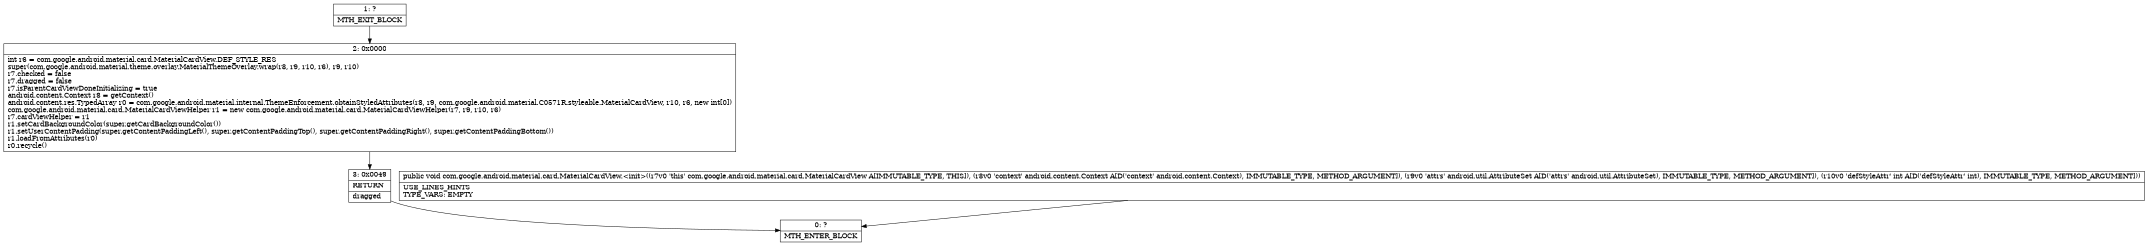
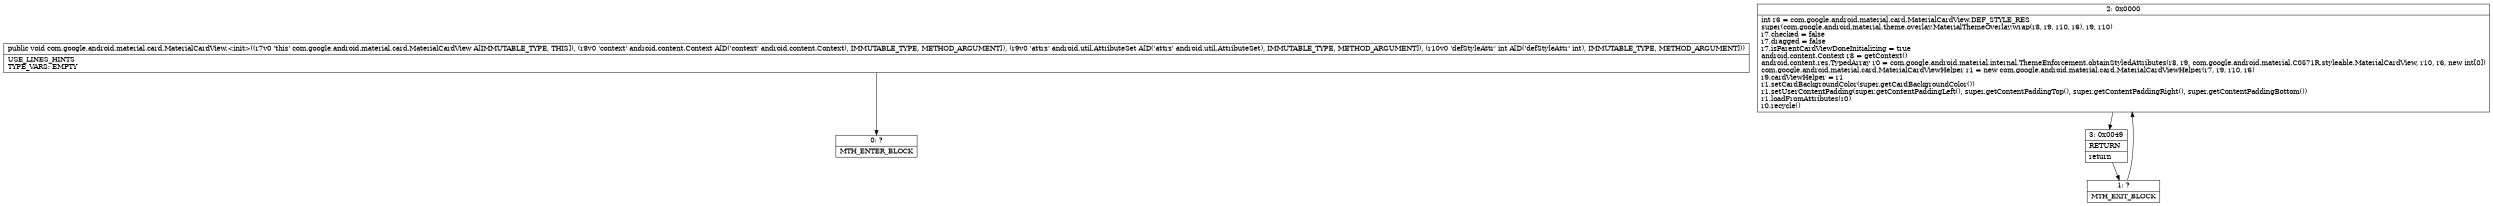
(49, 117) -> (1802, 78)
(367, 197) -> (2100, 157)
(582, 225) -> (2115, 169)
